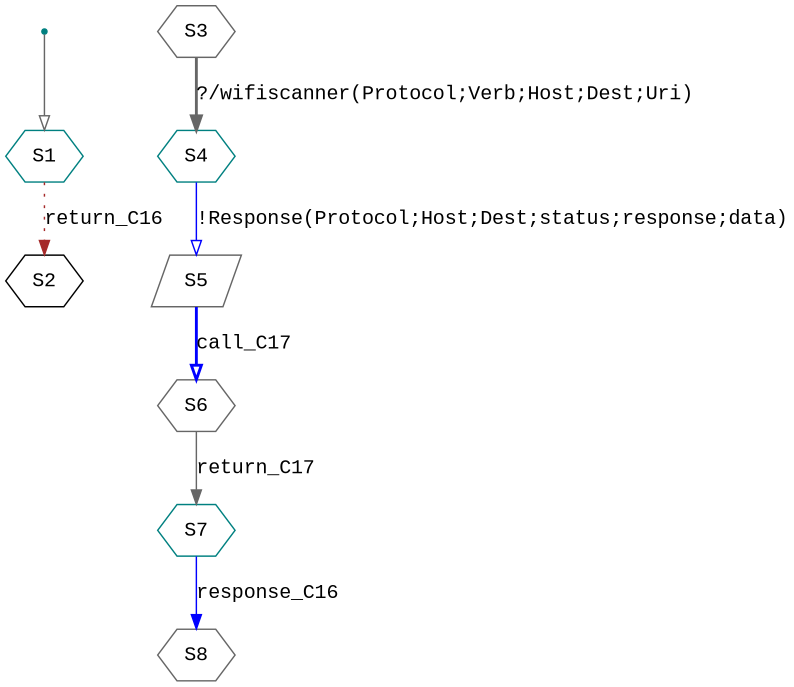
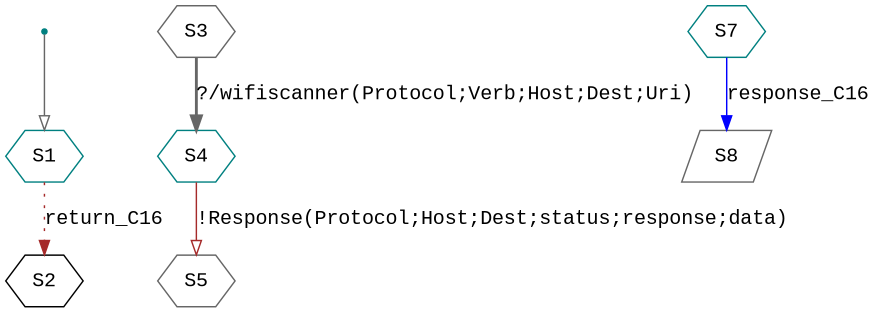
(196, 211) -> (196, 211)
(196, 281) -> (196, 281)
(196, 406) -> none
(196, 655) -> (727, 156)
